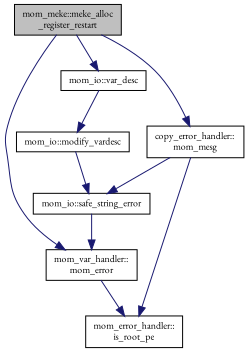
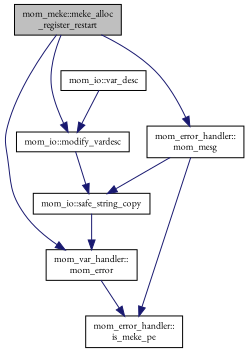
(85, 49) -> (51, 79)
(195, 142) -> (195, 142)
(92, 204) -> (92, 204)
(134, 332) -> (134, 332)
